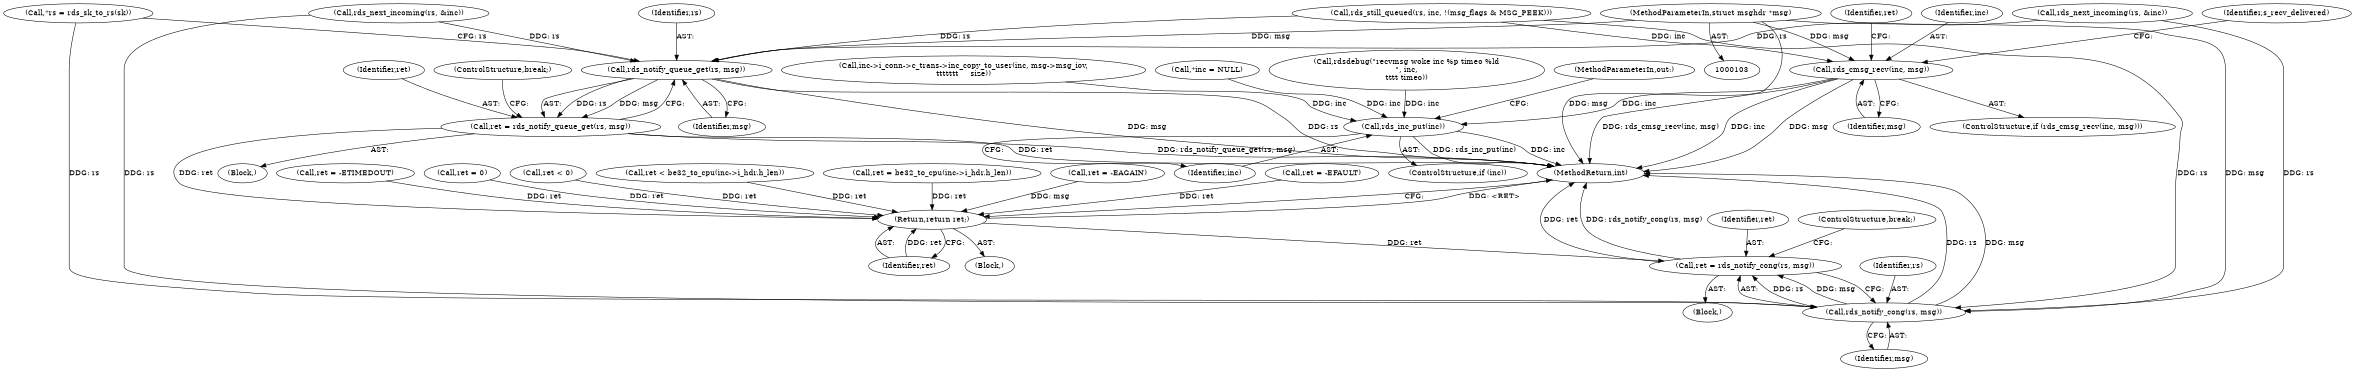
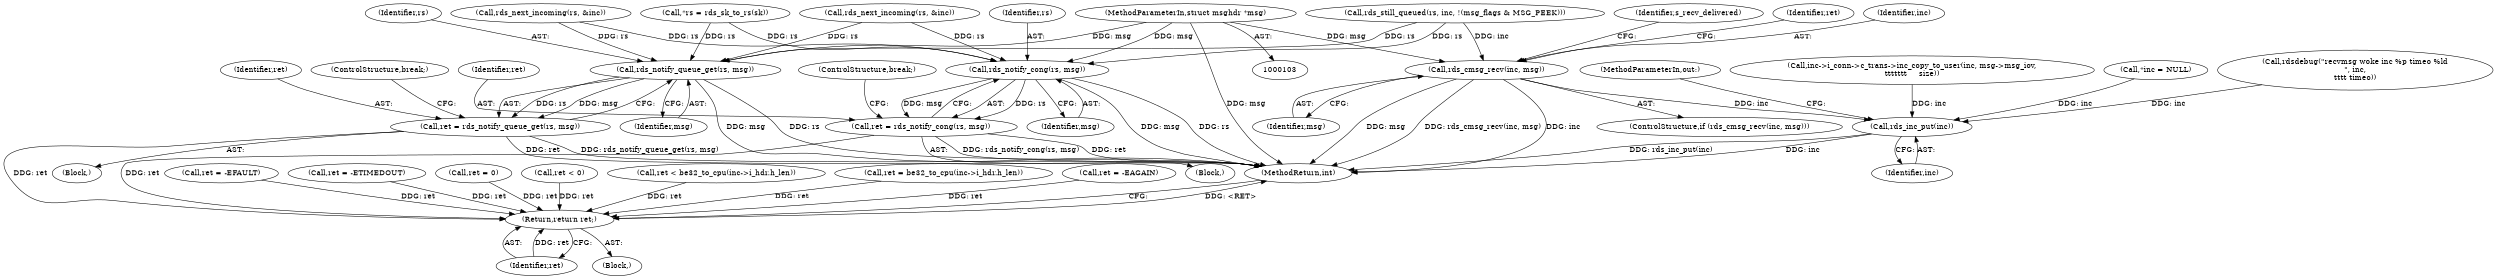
(472, 37) -> (721, 37)
(1458, 173) -> none
(1050, 197) -> (965, 197)
(1321, 242) -> (300, 156)
